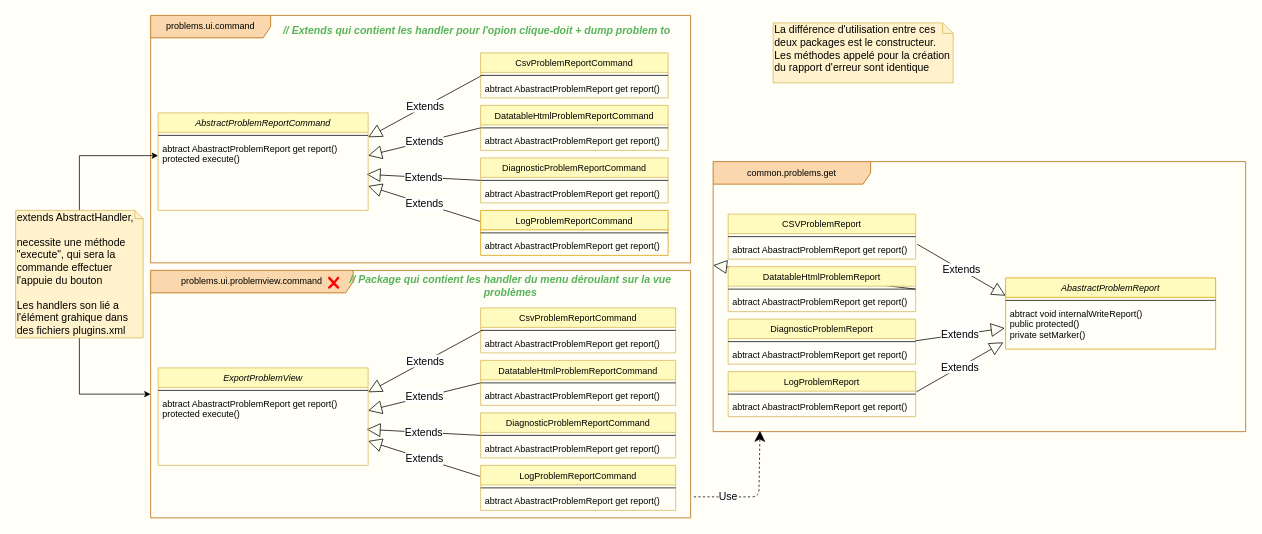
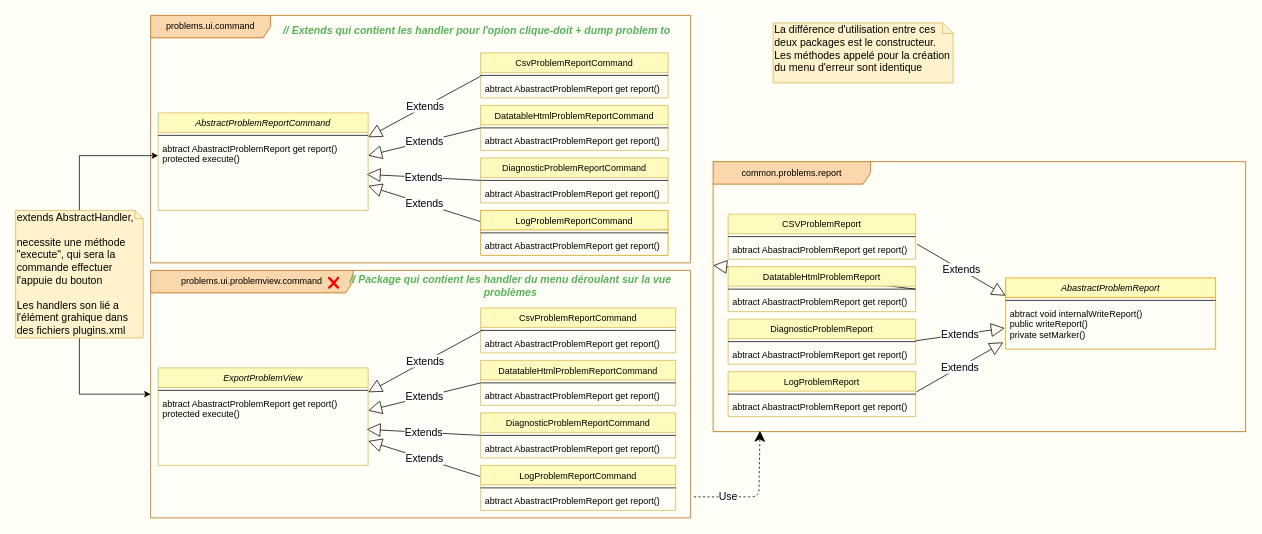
(864, 61) -> (864, 55)
(792, 173) -> (792, 173)
(1088, 314) -> (1088, 314)
